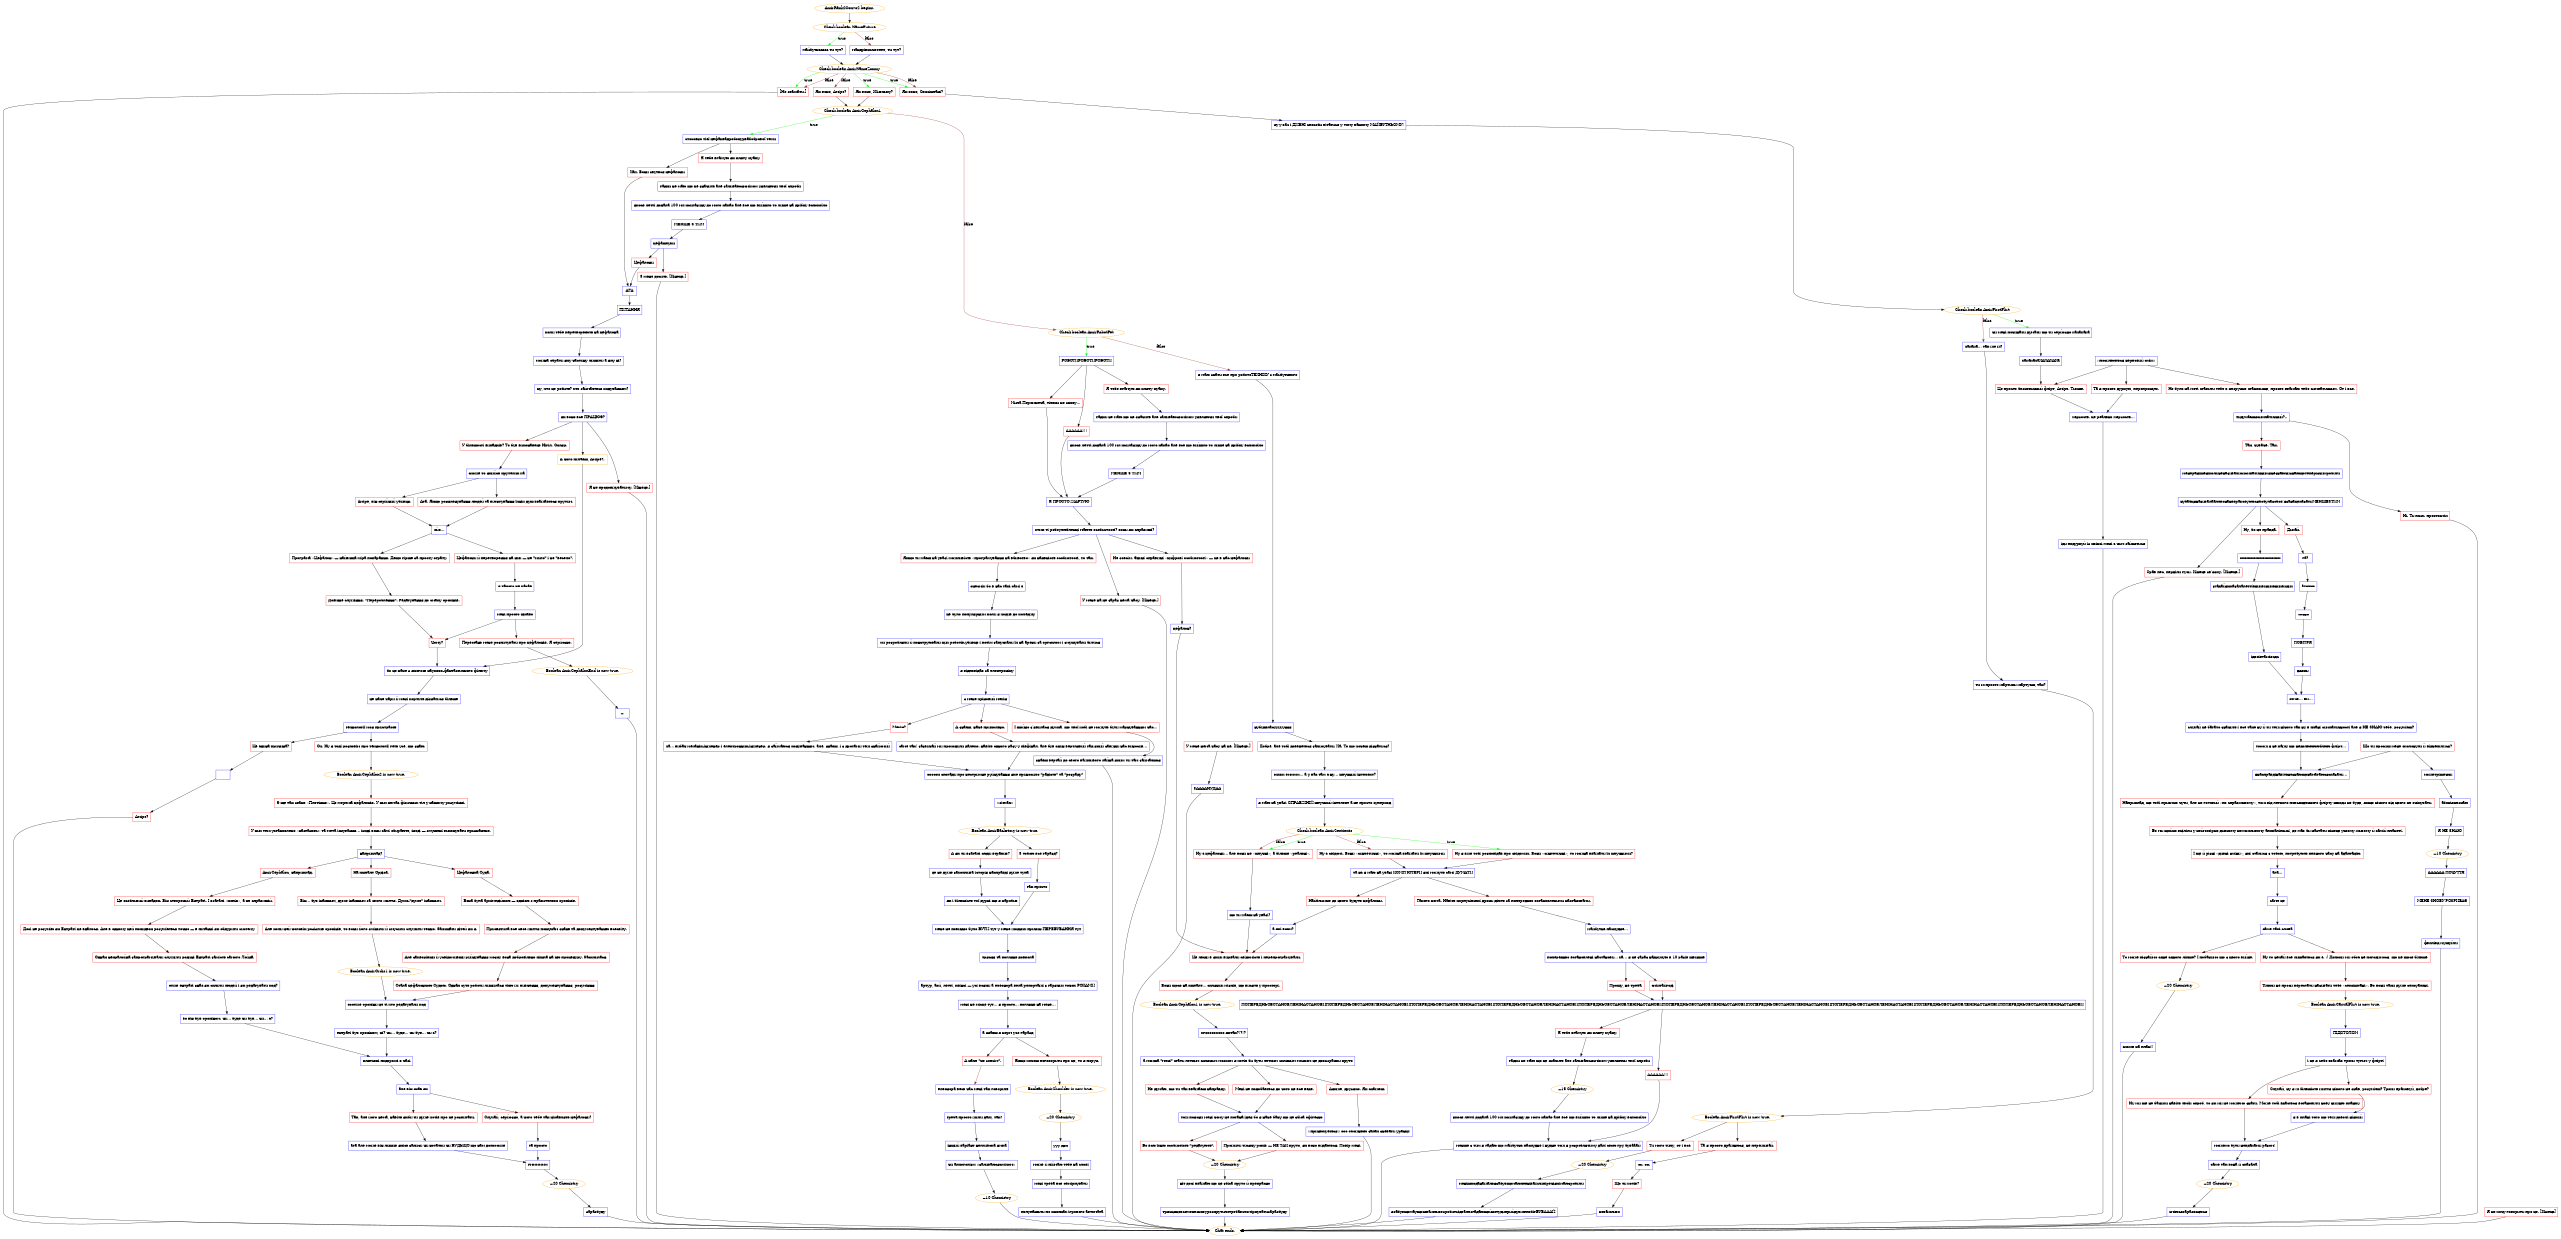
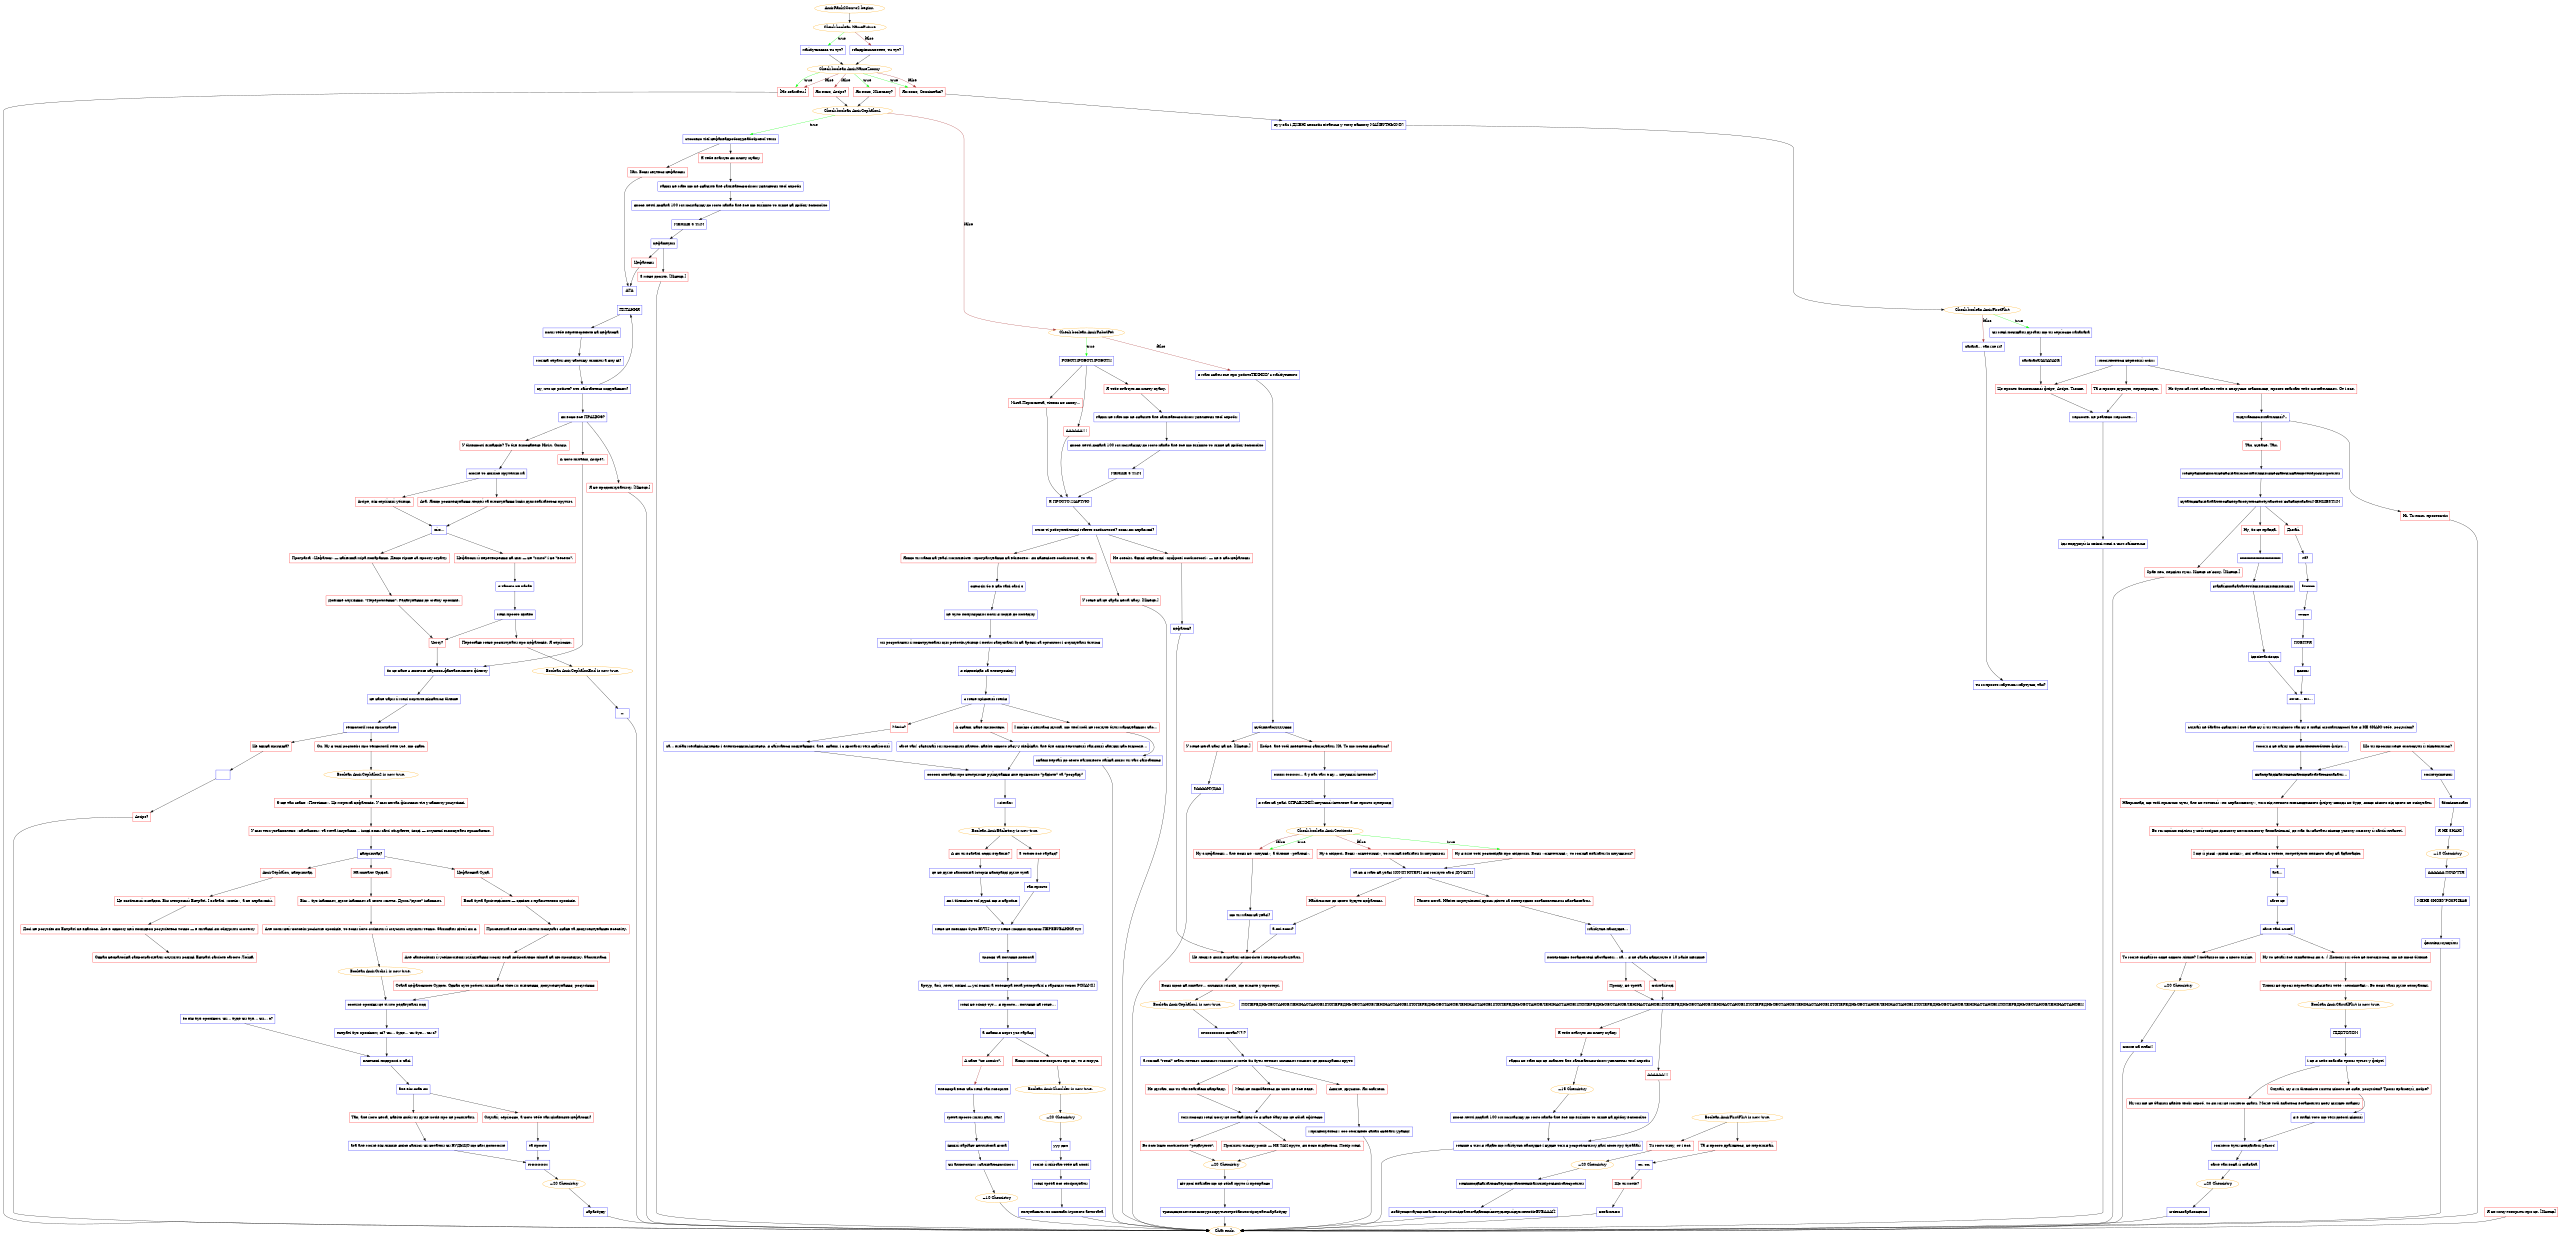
(630, 299) -> (629, 358)
(583, 460) -> (583, 460)
none -> (1247, 737)
(223, 986) -> none
(2093, 1028) -> none
